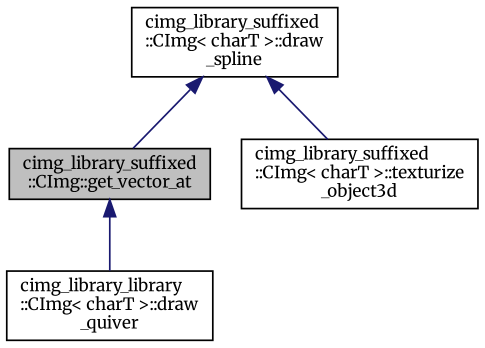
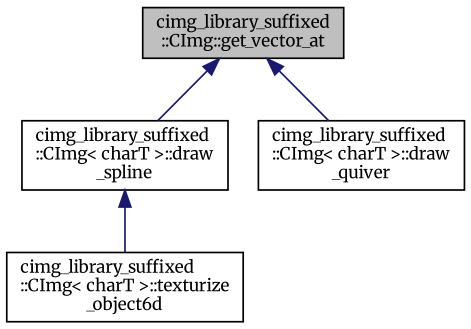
(162, 119) -> (183, 96)
(360, 174) -> (125, 287)
(110, 306) -> (361, 155)
